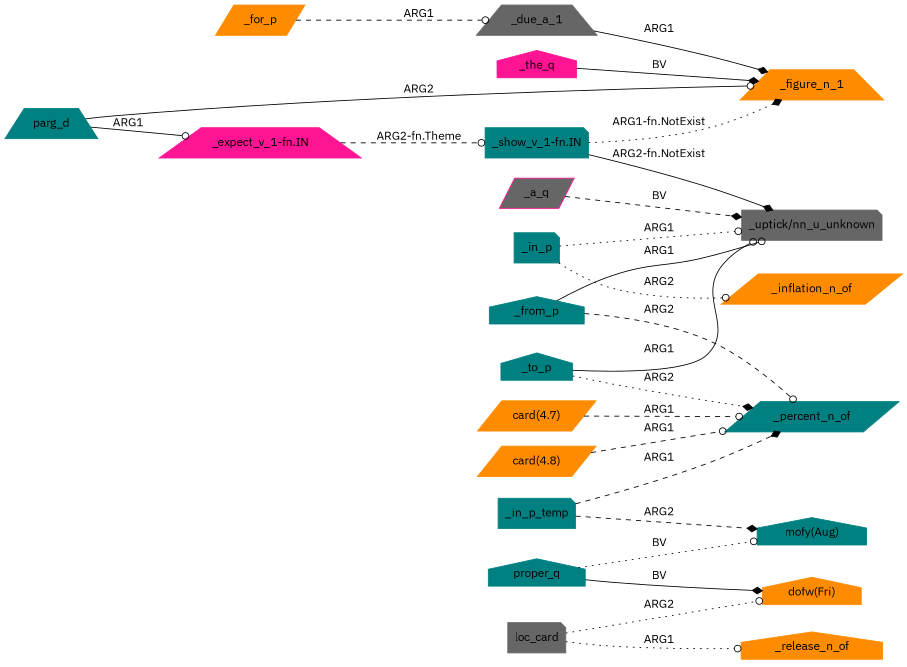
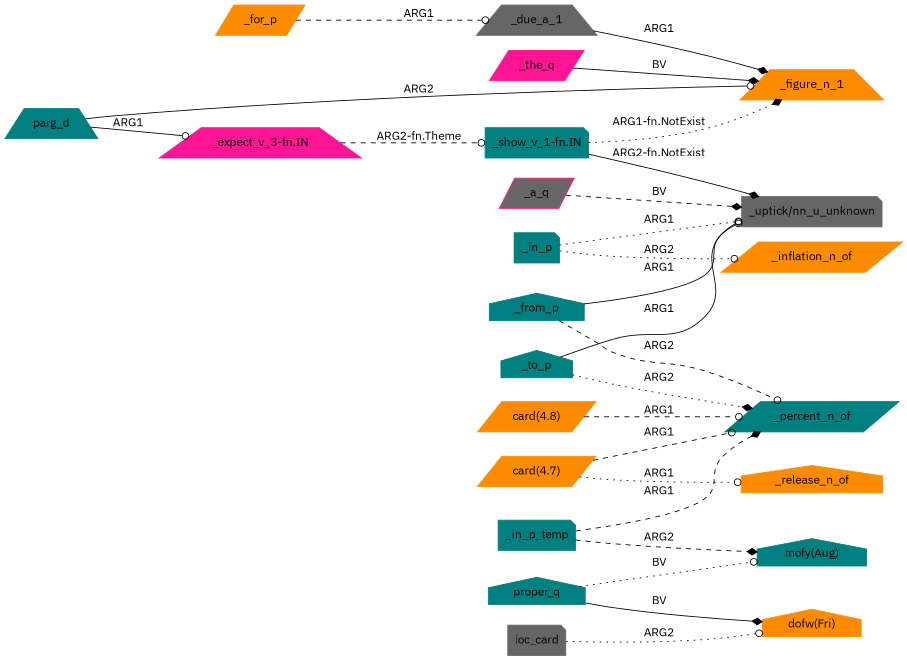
(537, 66) -> (537, 66)
(260, 143) -> (260, 143)
(650, 648) -> (657, 482)
